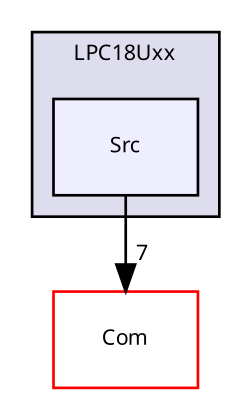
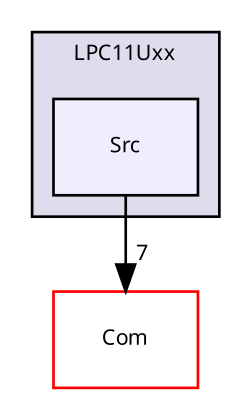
(126, 55) -> (126, 55)
